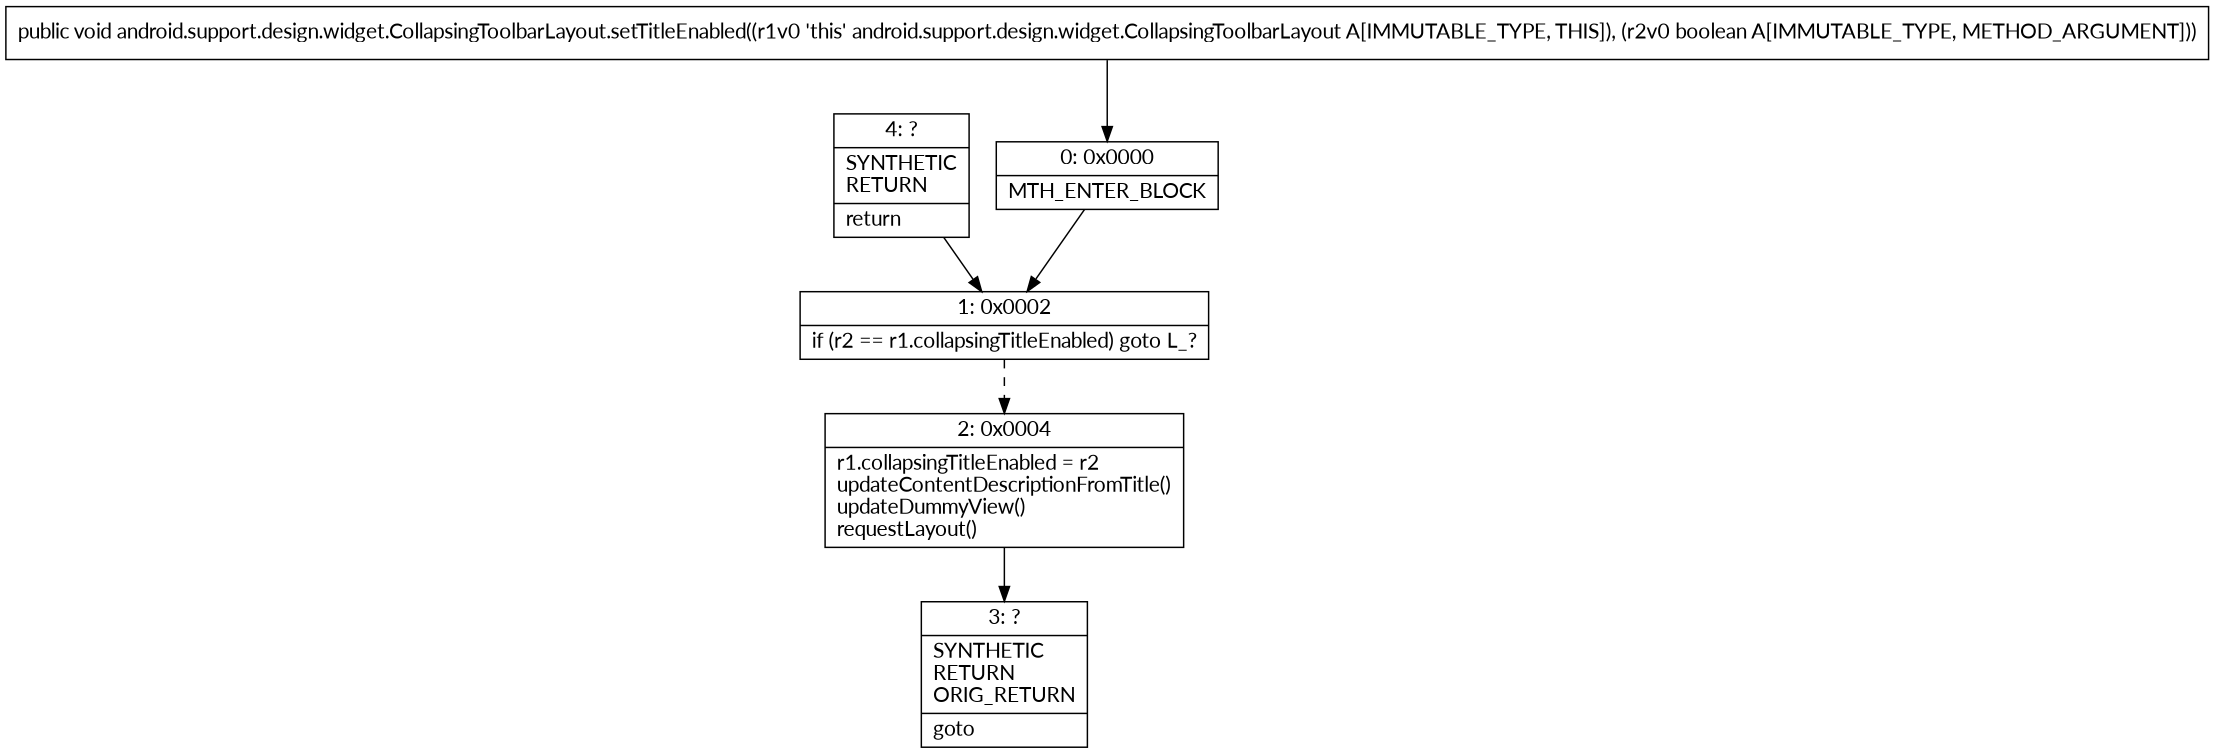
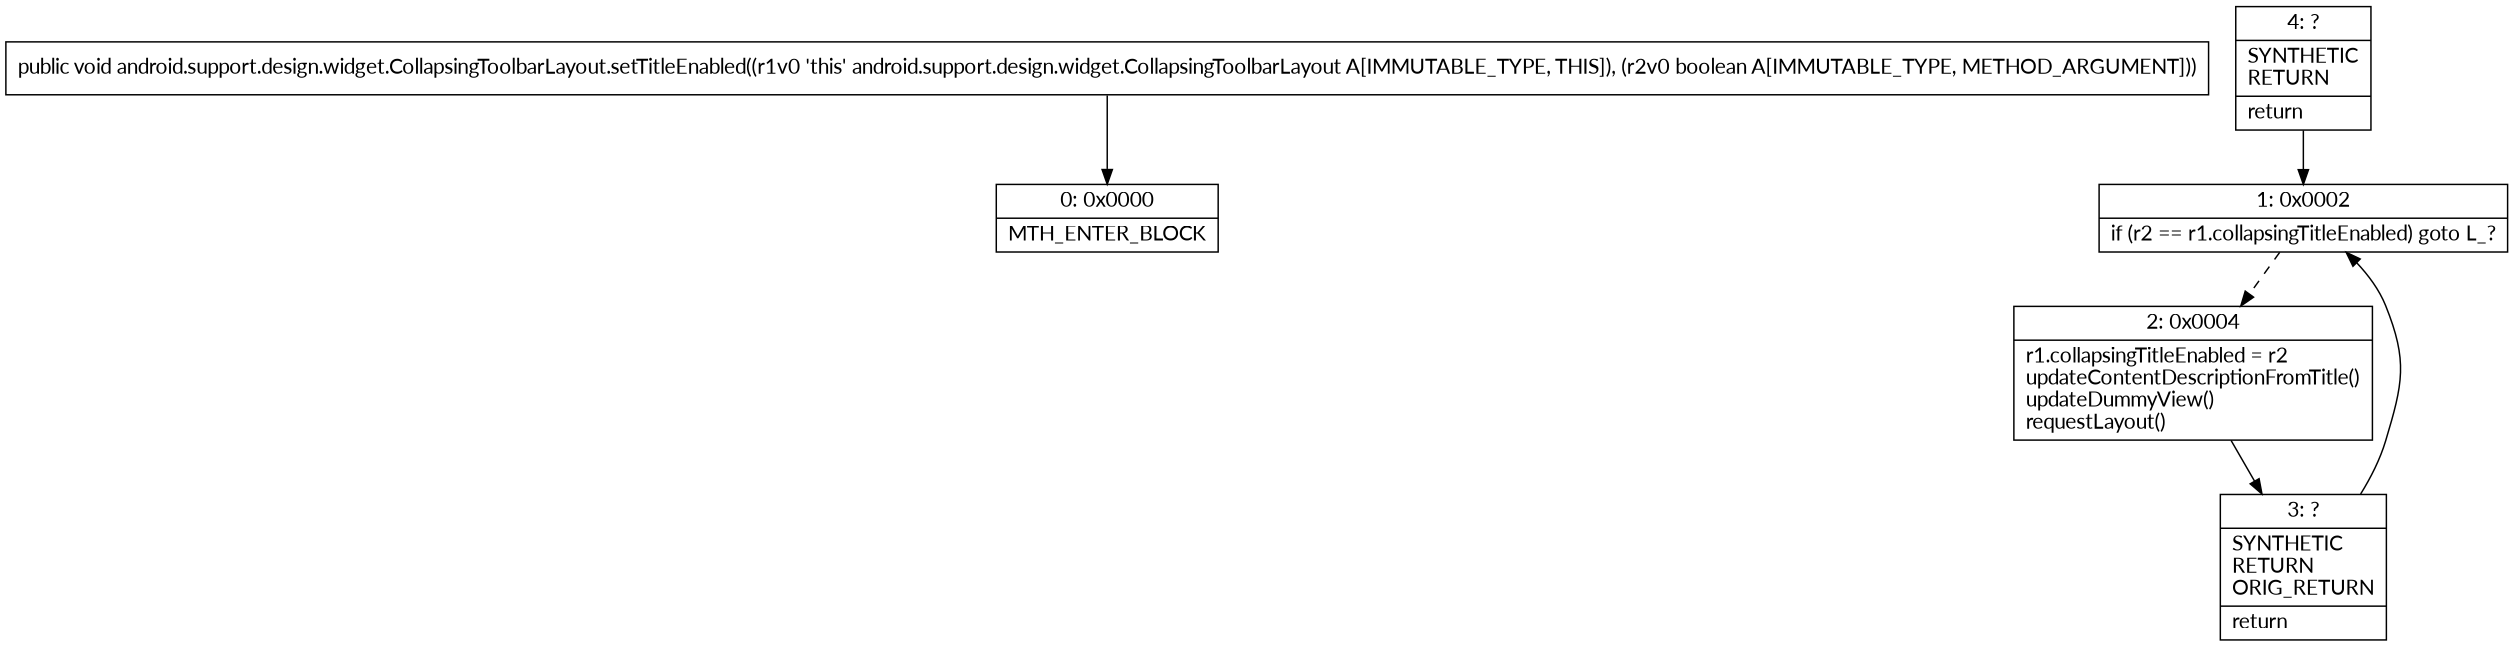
(1060, 244) -> (2400, 376)
(954, 730) -> (2260, 622)
